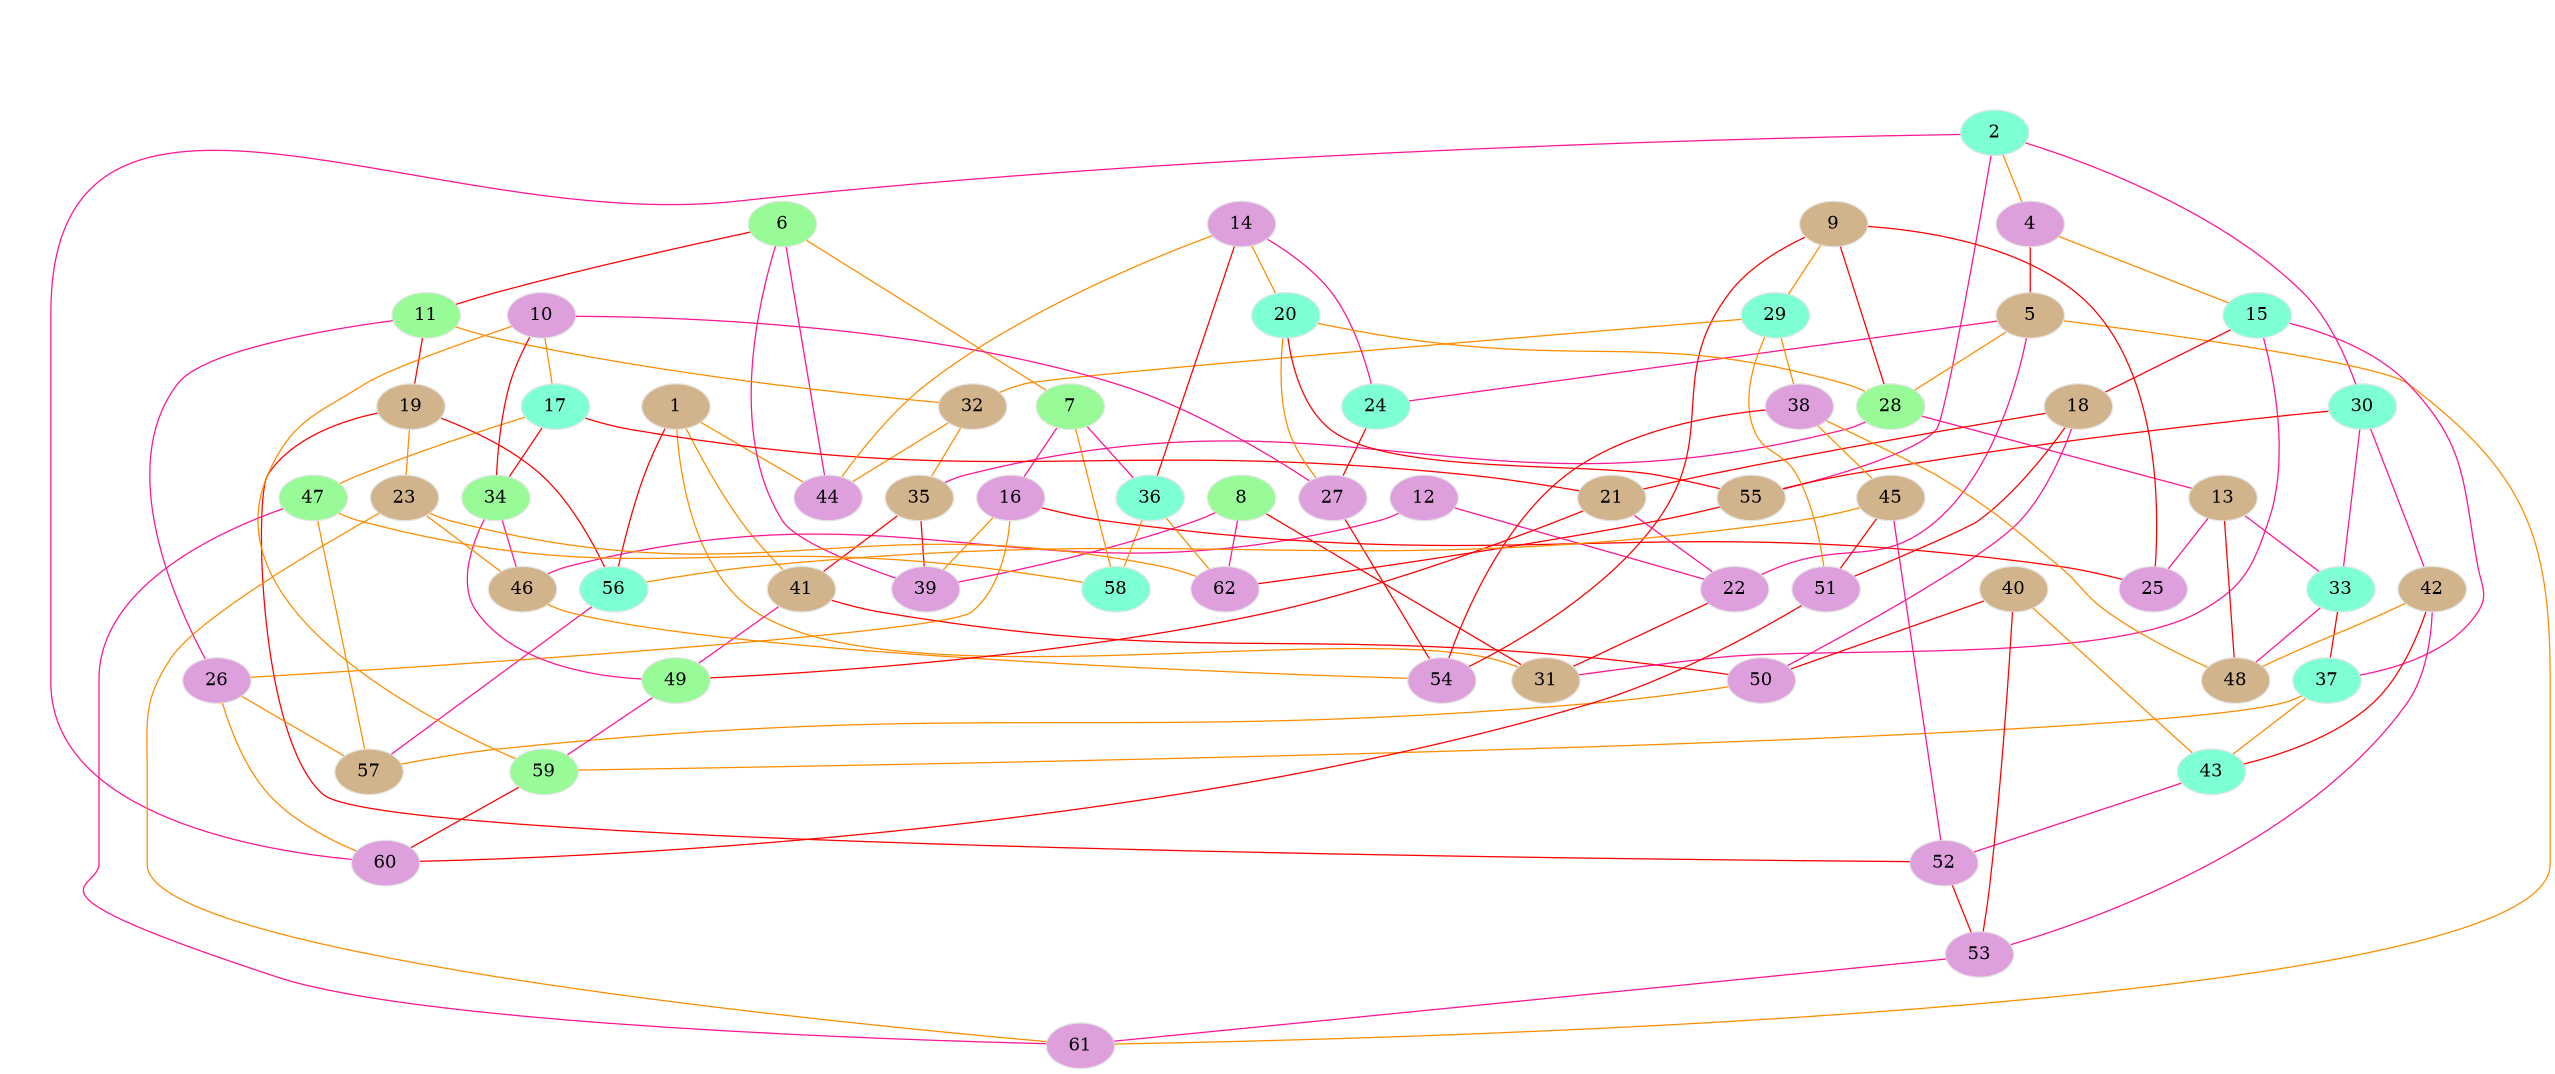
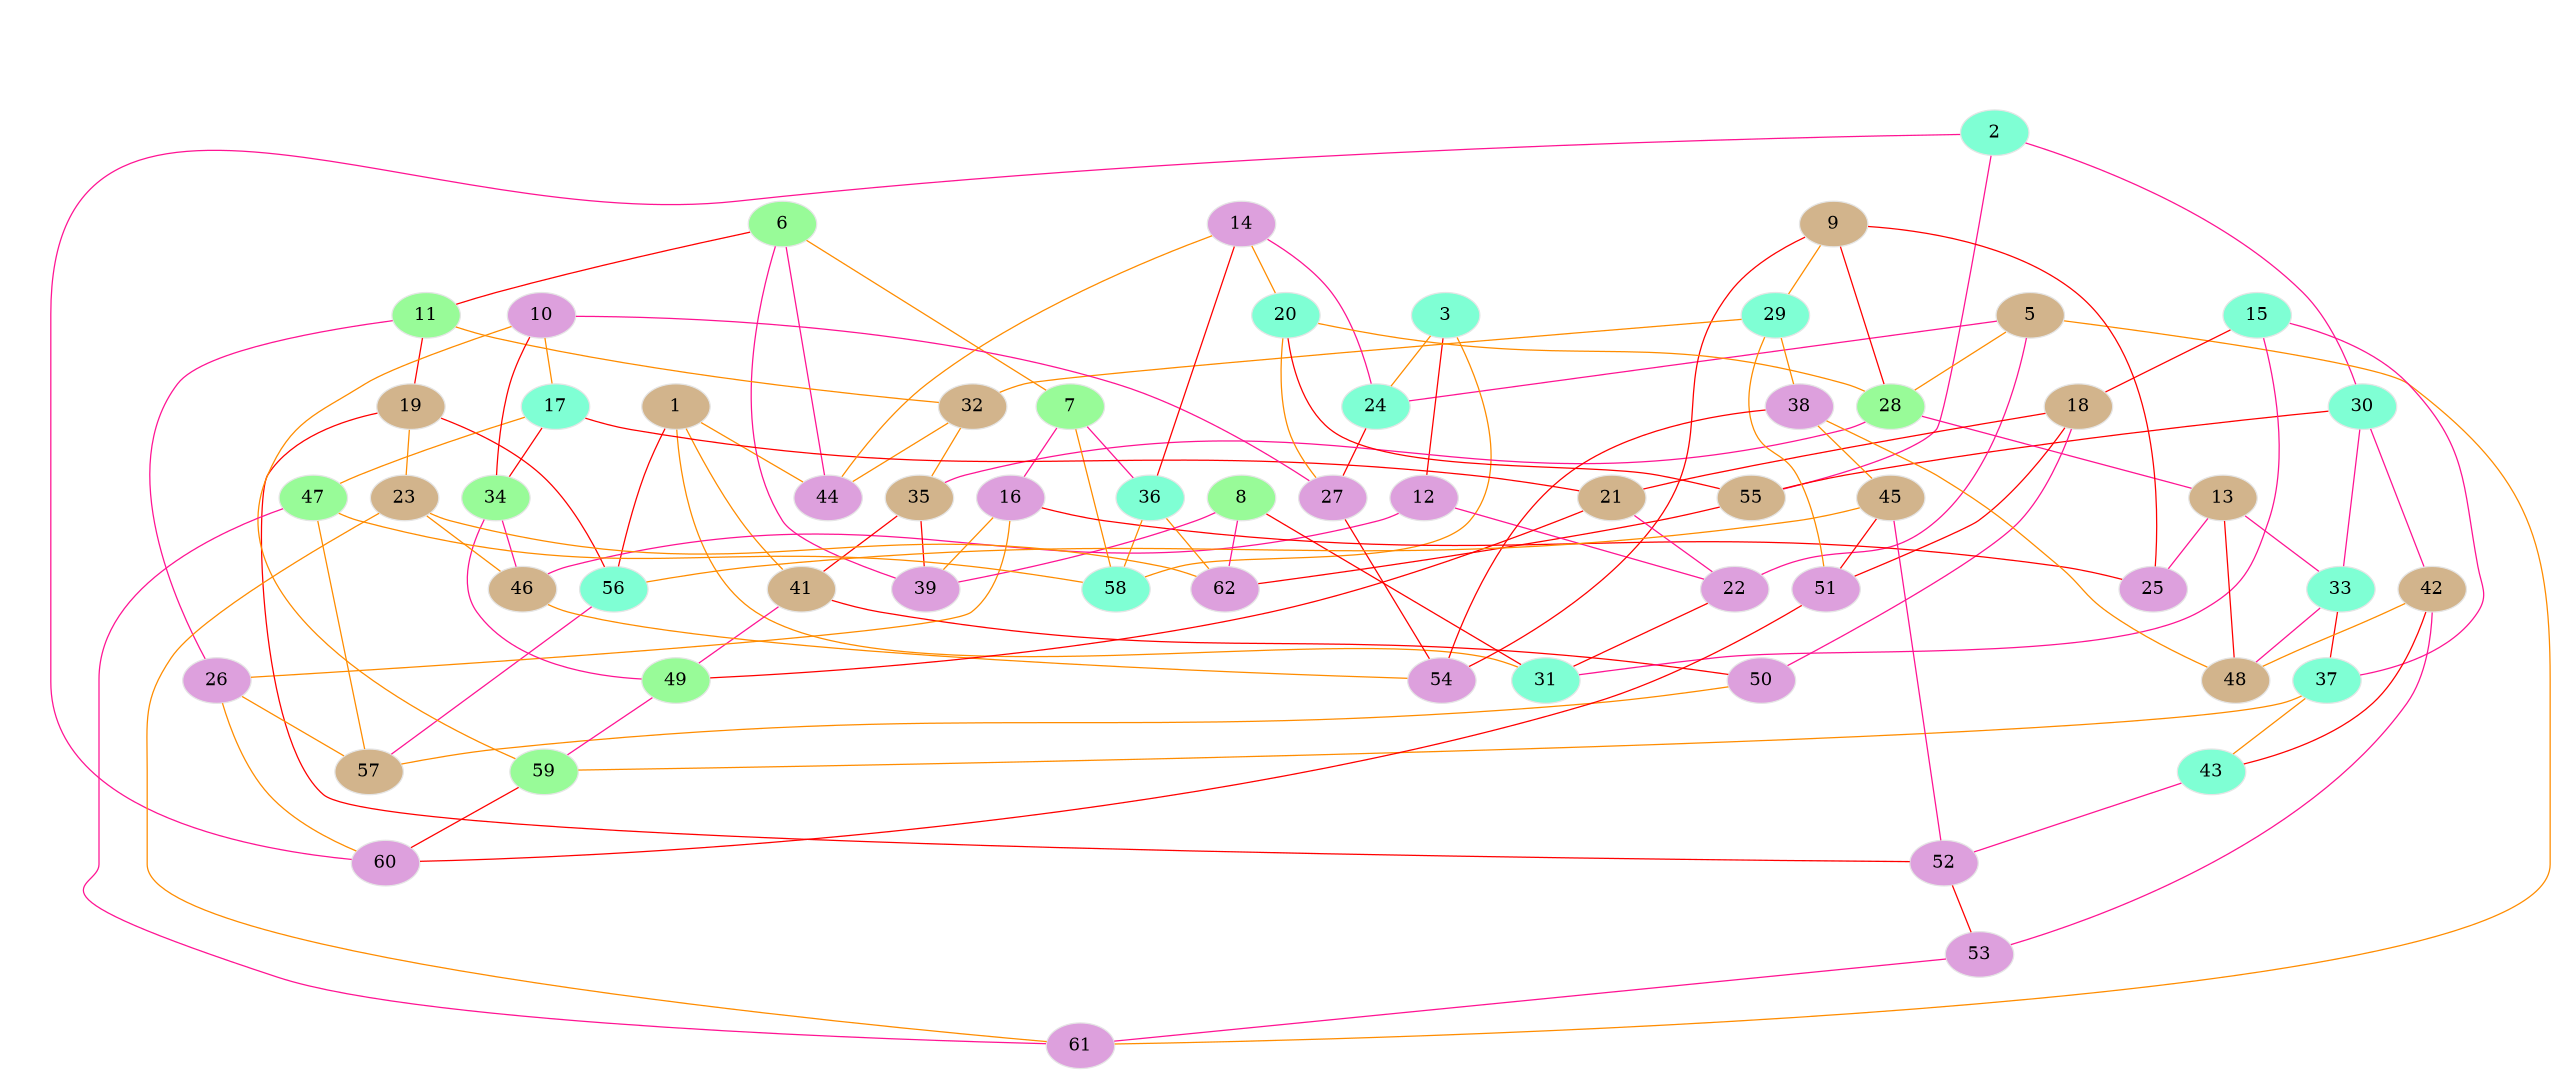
(2030, 224) -> none
none -> (1446, 315)
(2014, 589) -> none
(1546, 681) -> (1546, 681)
